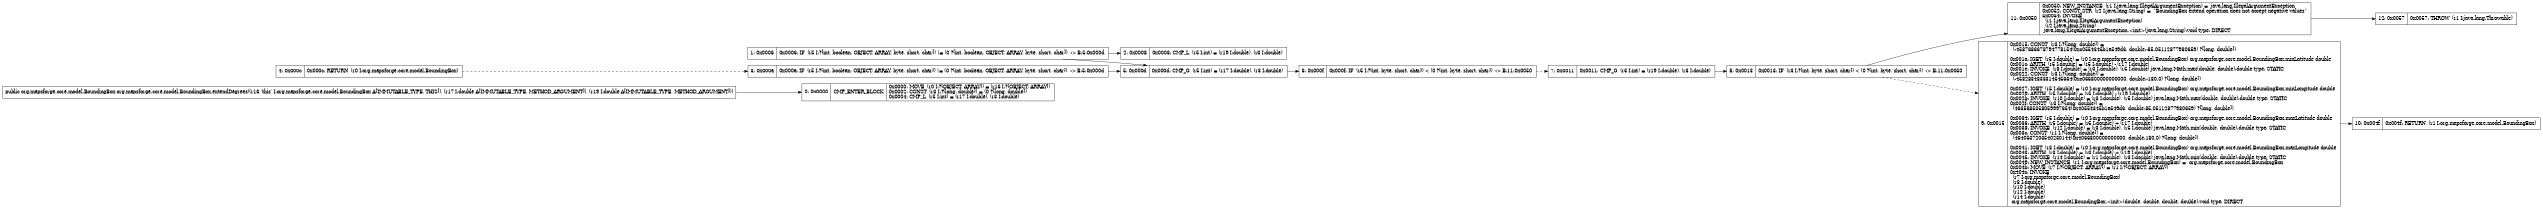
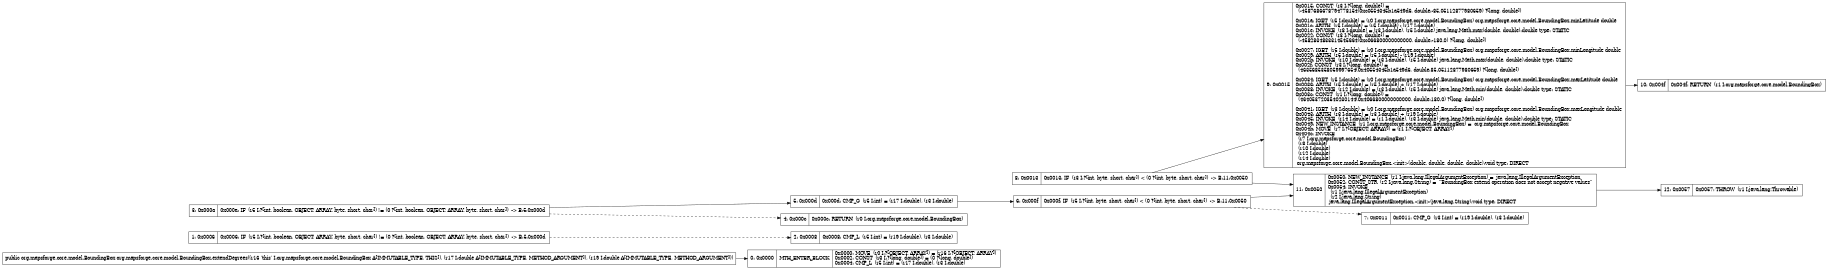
(2064, 16) -> (1349, 187)
(1113, 53) -> (669, 238)
(1103, 62) -> none
(604, 71) -> (663, 216)
(1719, 71) -> none
(1929, 85) -> (1206, 156)
(858, 92) -> (804, 258)
none -> (1270, 197)
